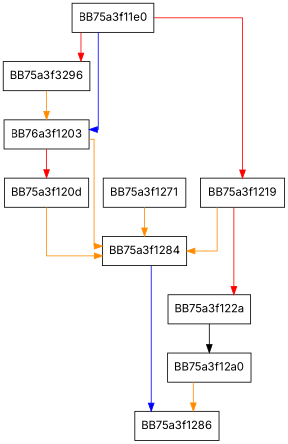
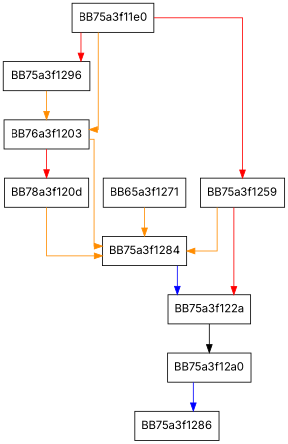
(47, 76) -> (47, 76)
(98, 81) -> (98, 81)
(47, 193) -> (47, 193)
(145, 193) -> (145, 193)
(243, 193) -> (243, 193)
(151, 334) -> (177, 276)
(193, 393) -> (193, 393)
